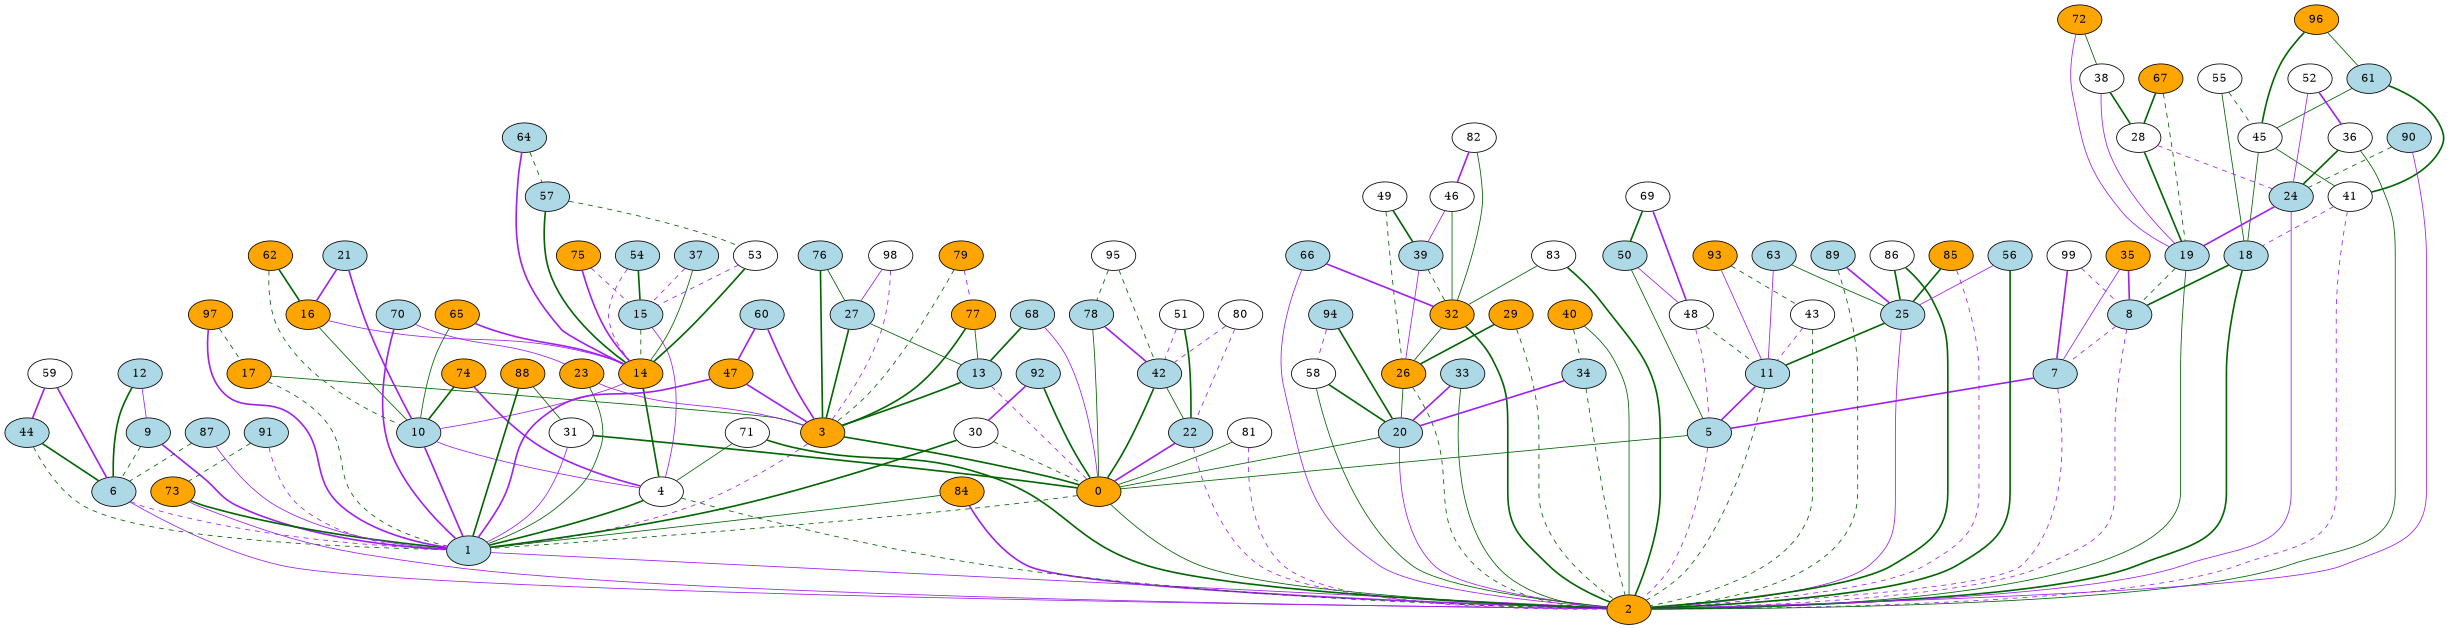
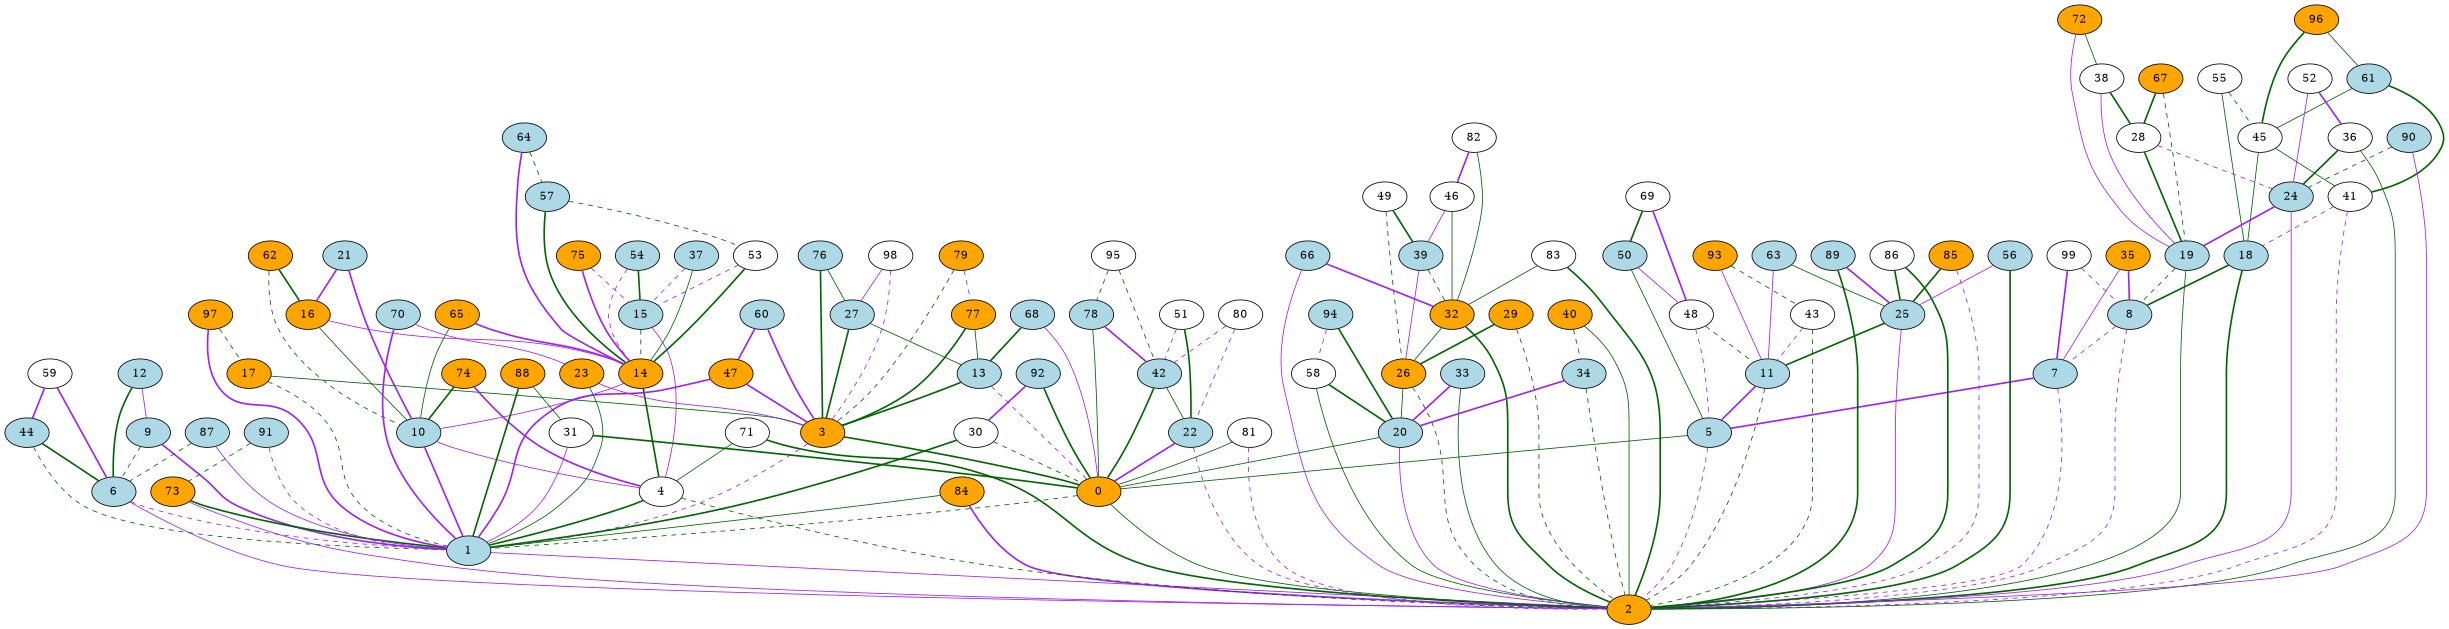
(1854, 509) -> (1854, 509)
